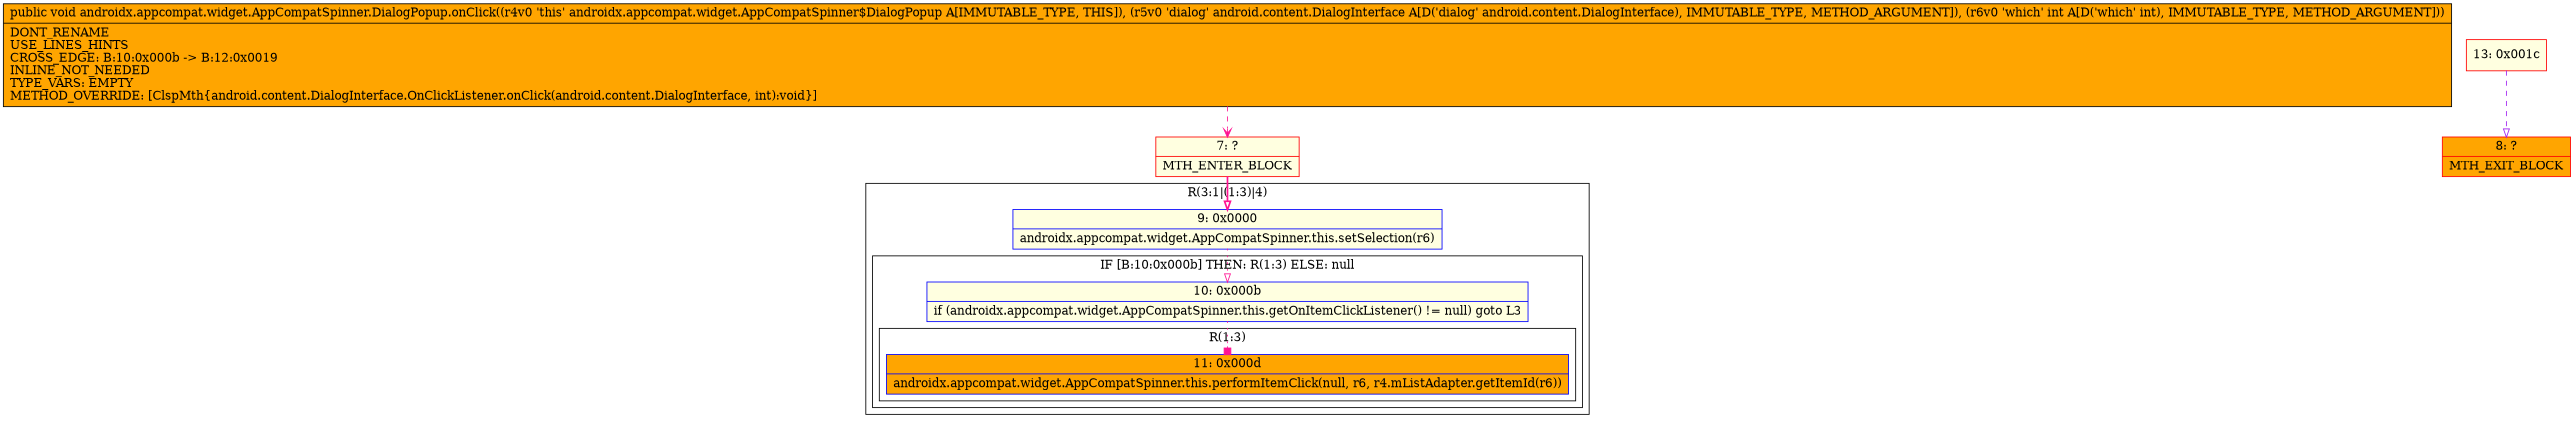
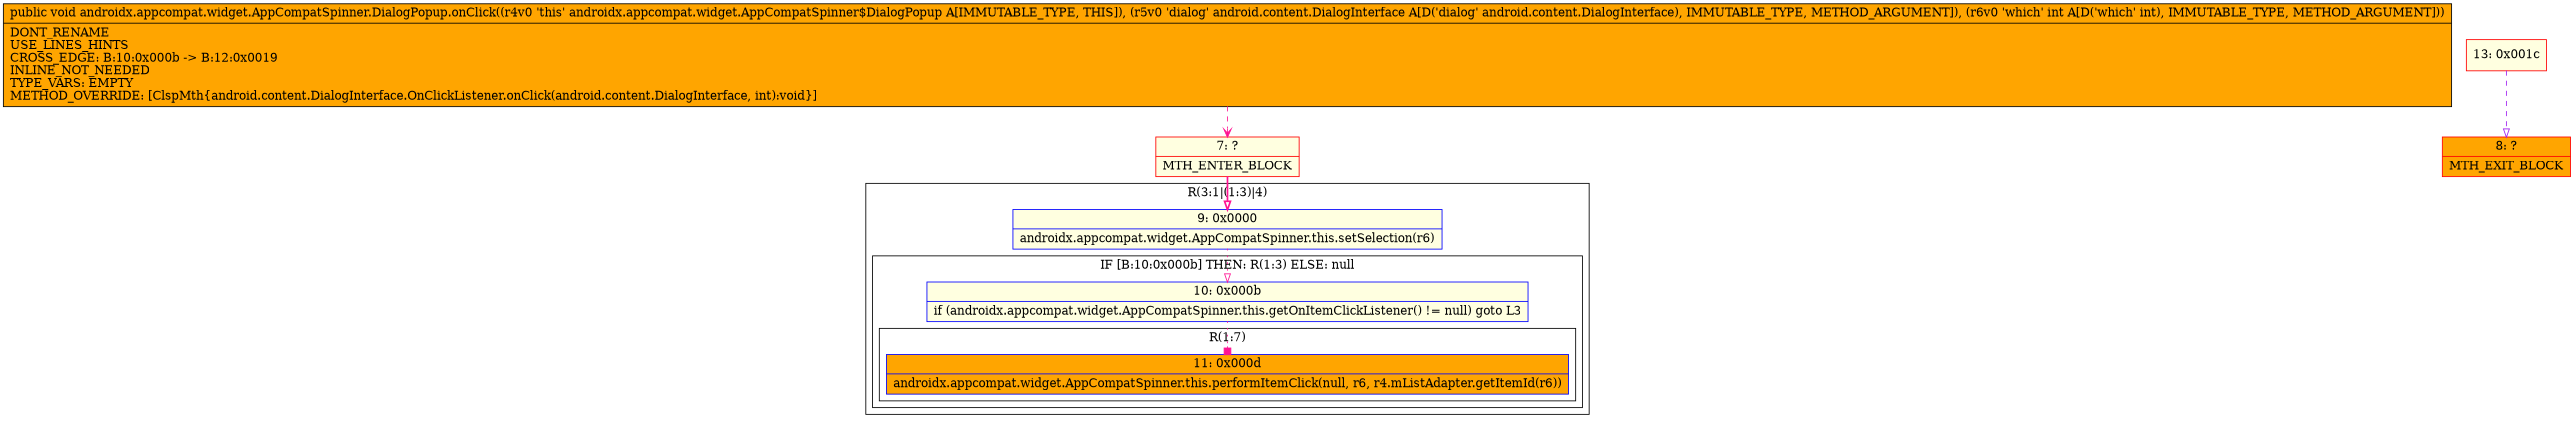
(1227, 338) -> (1227, 338)
